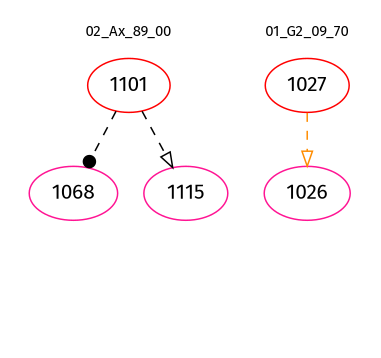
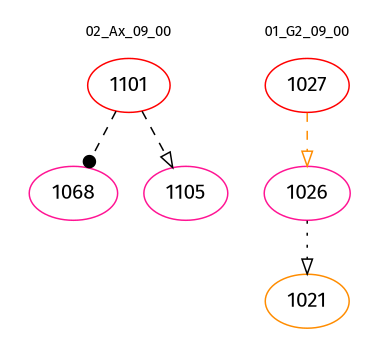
(129, 32) -> (129, 32)
(307, 32) -> (307, 32)
(186, 193) -> (186, 193)
none -> (307, 301)
